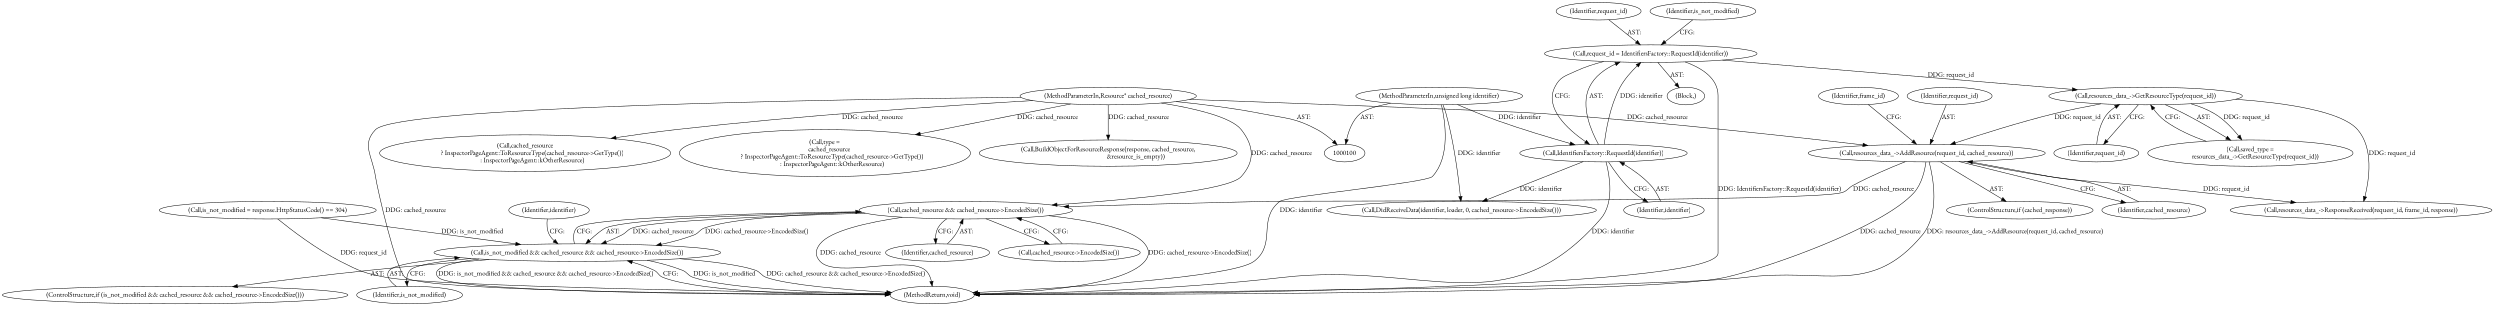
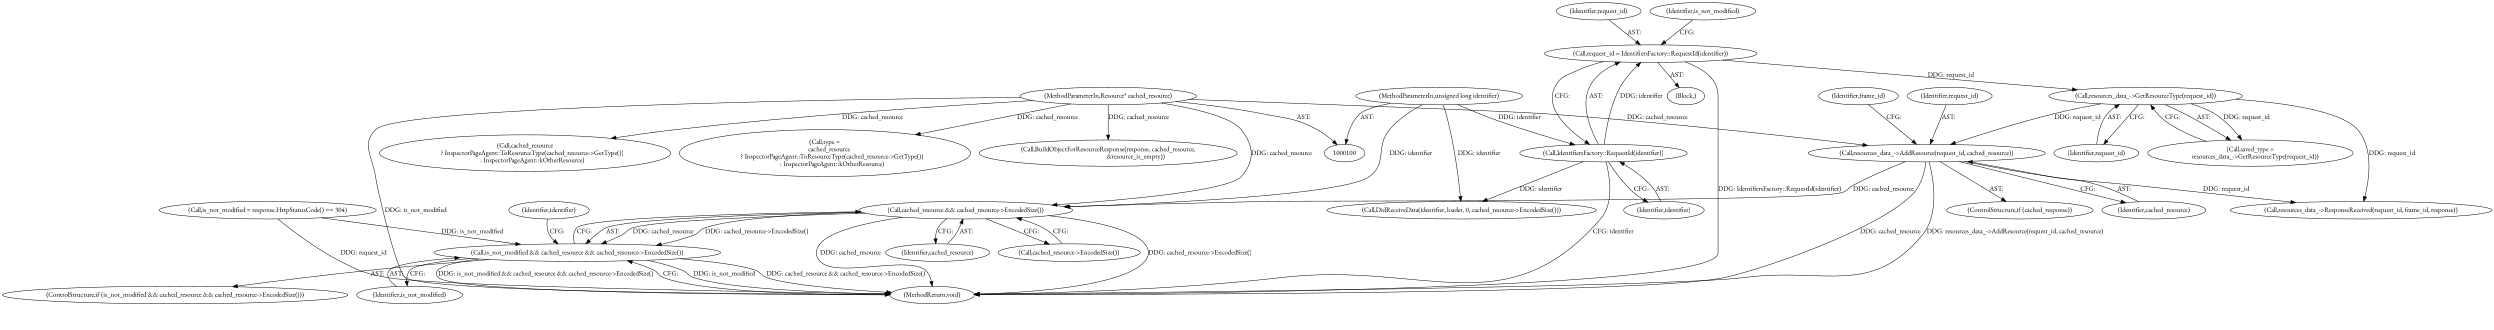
(416, 210) -> (416, 210)
(1613, 231) -> (1613, 231)
(1261, 255) -> (1268, 195)
